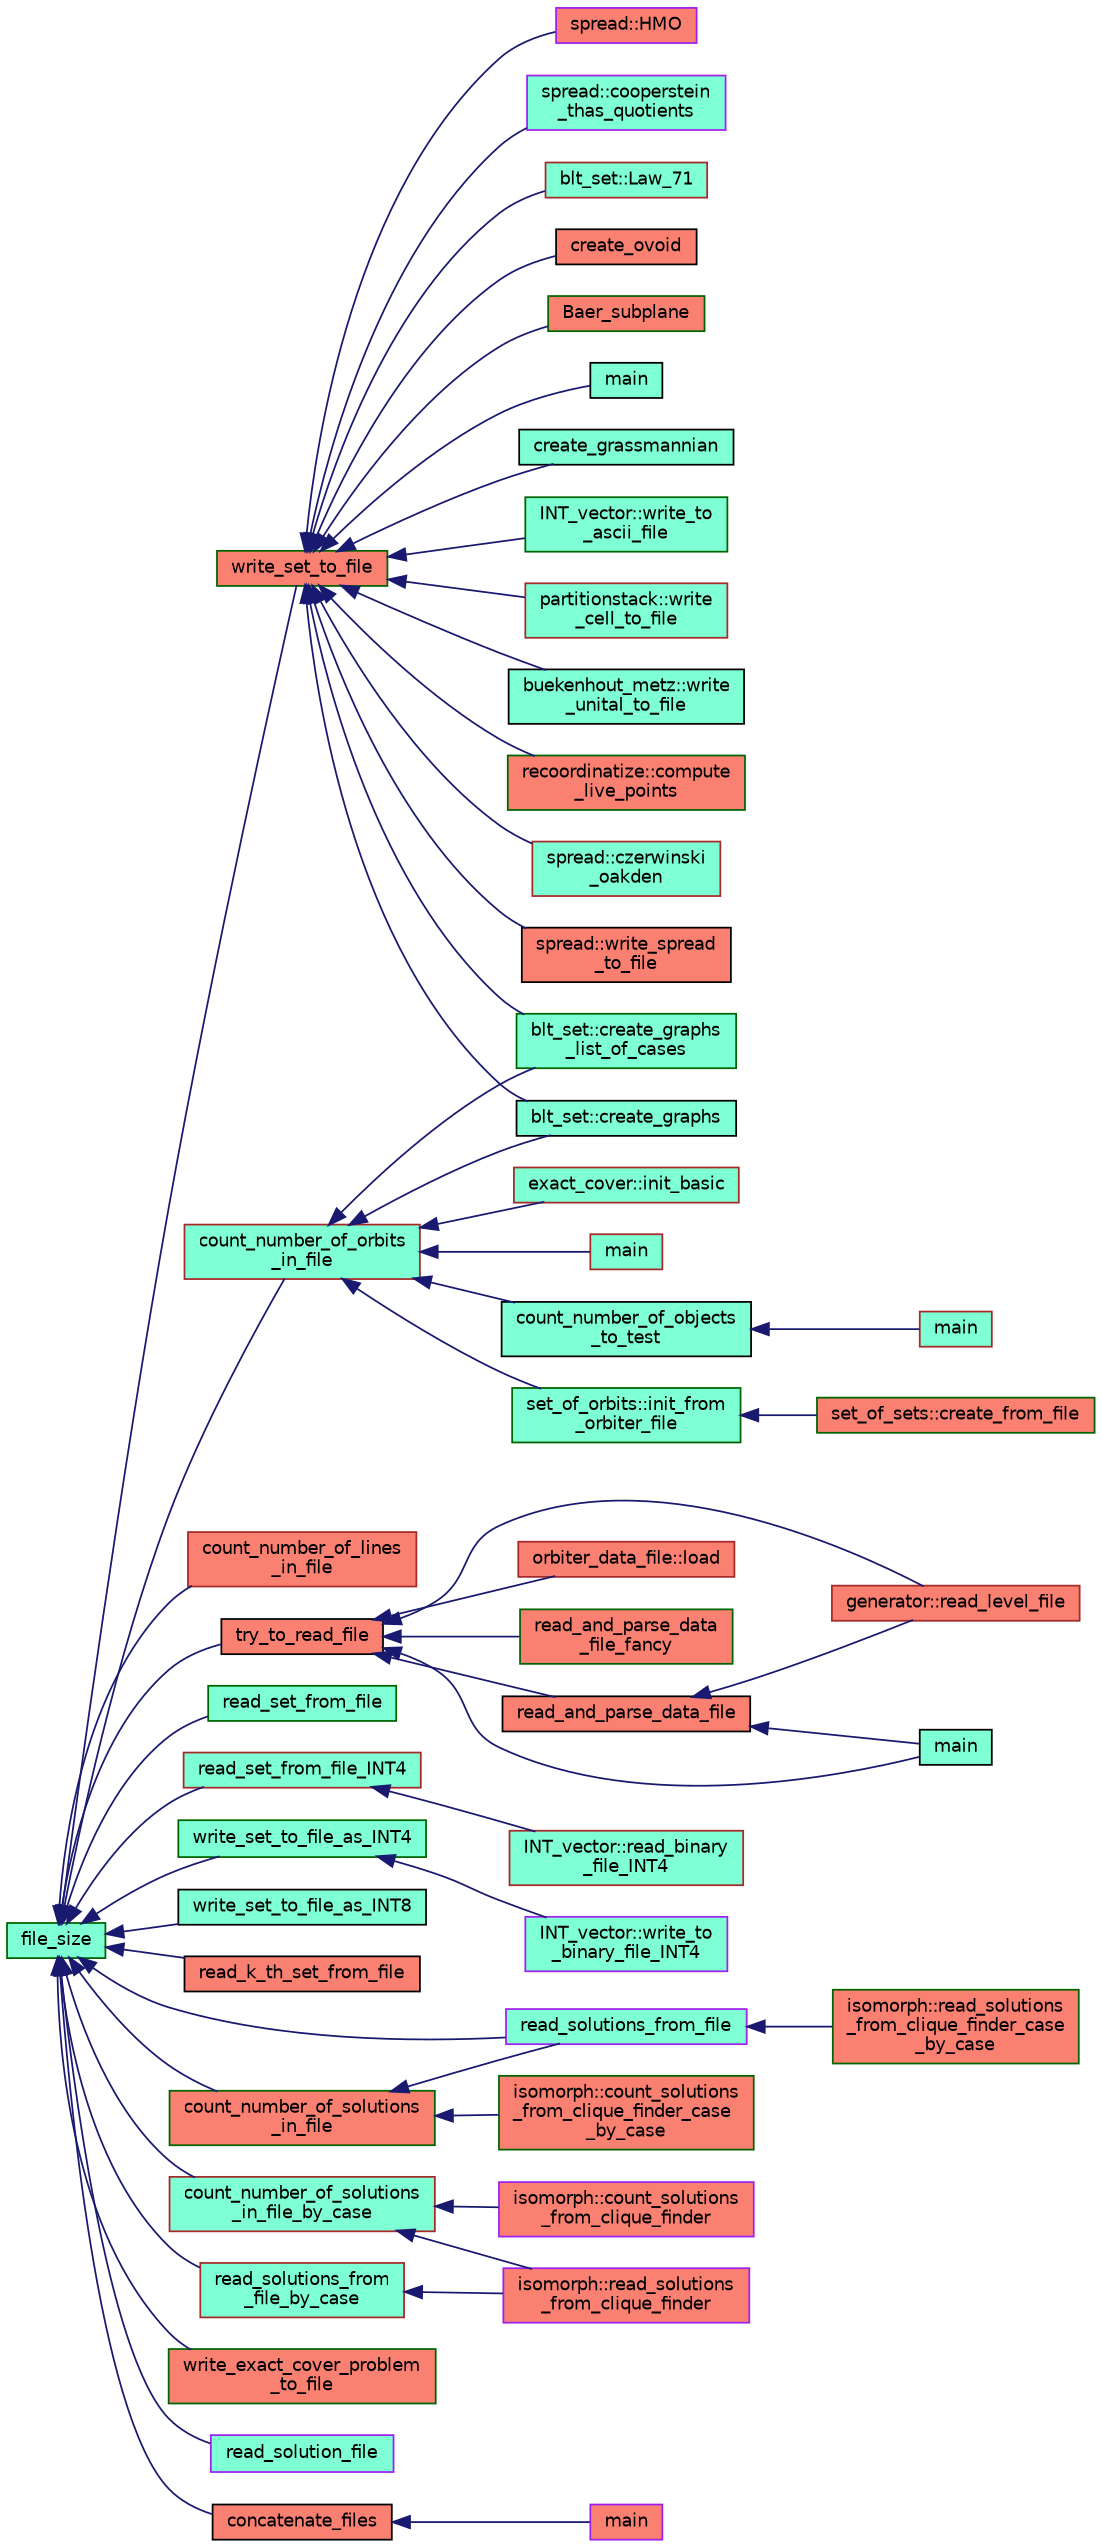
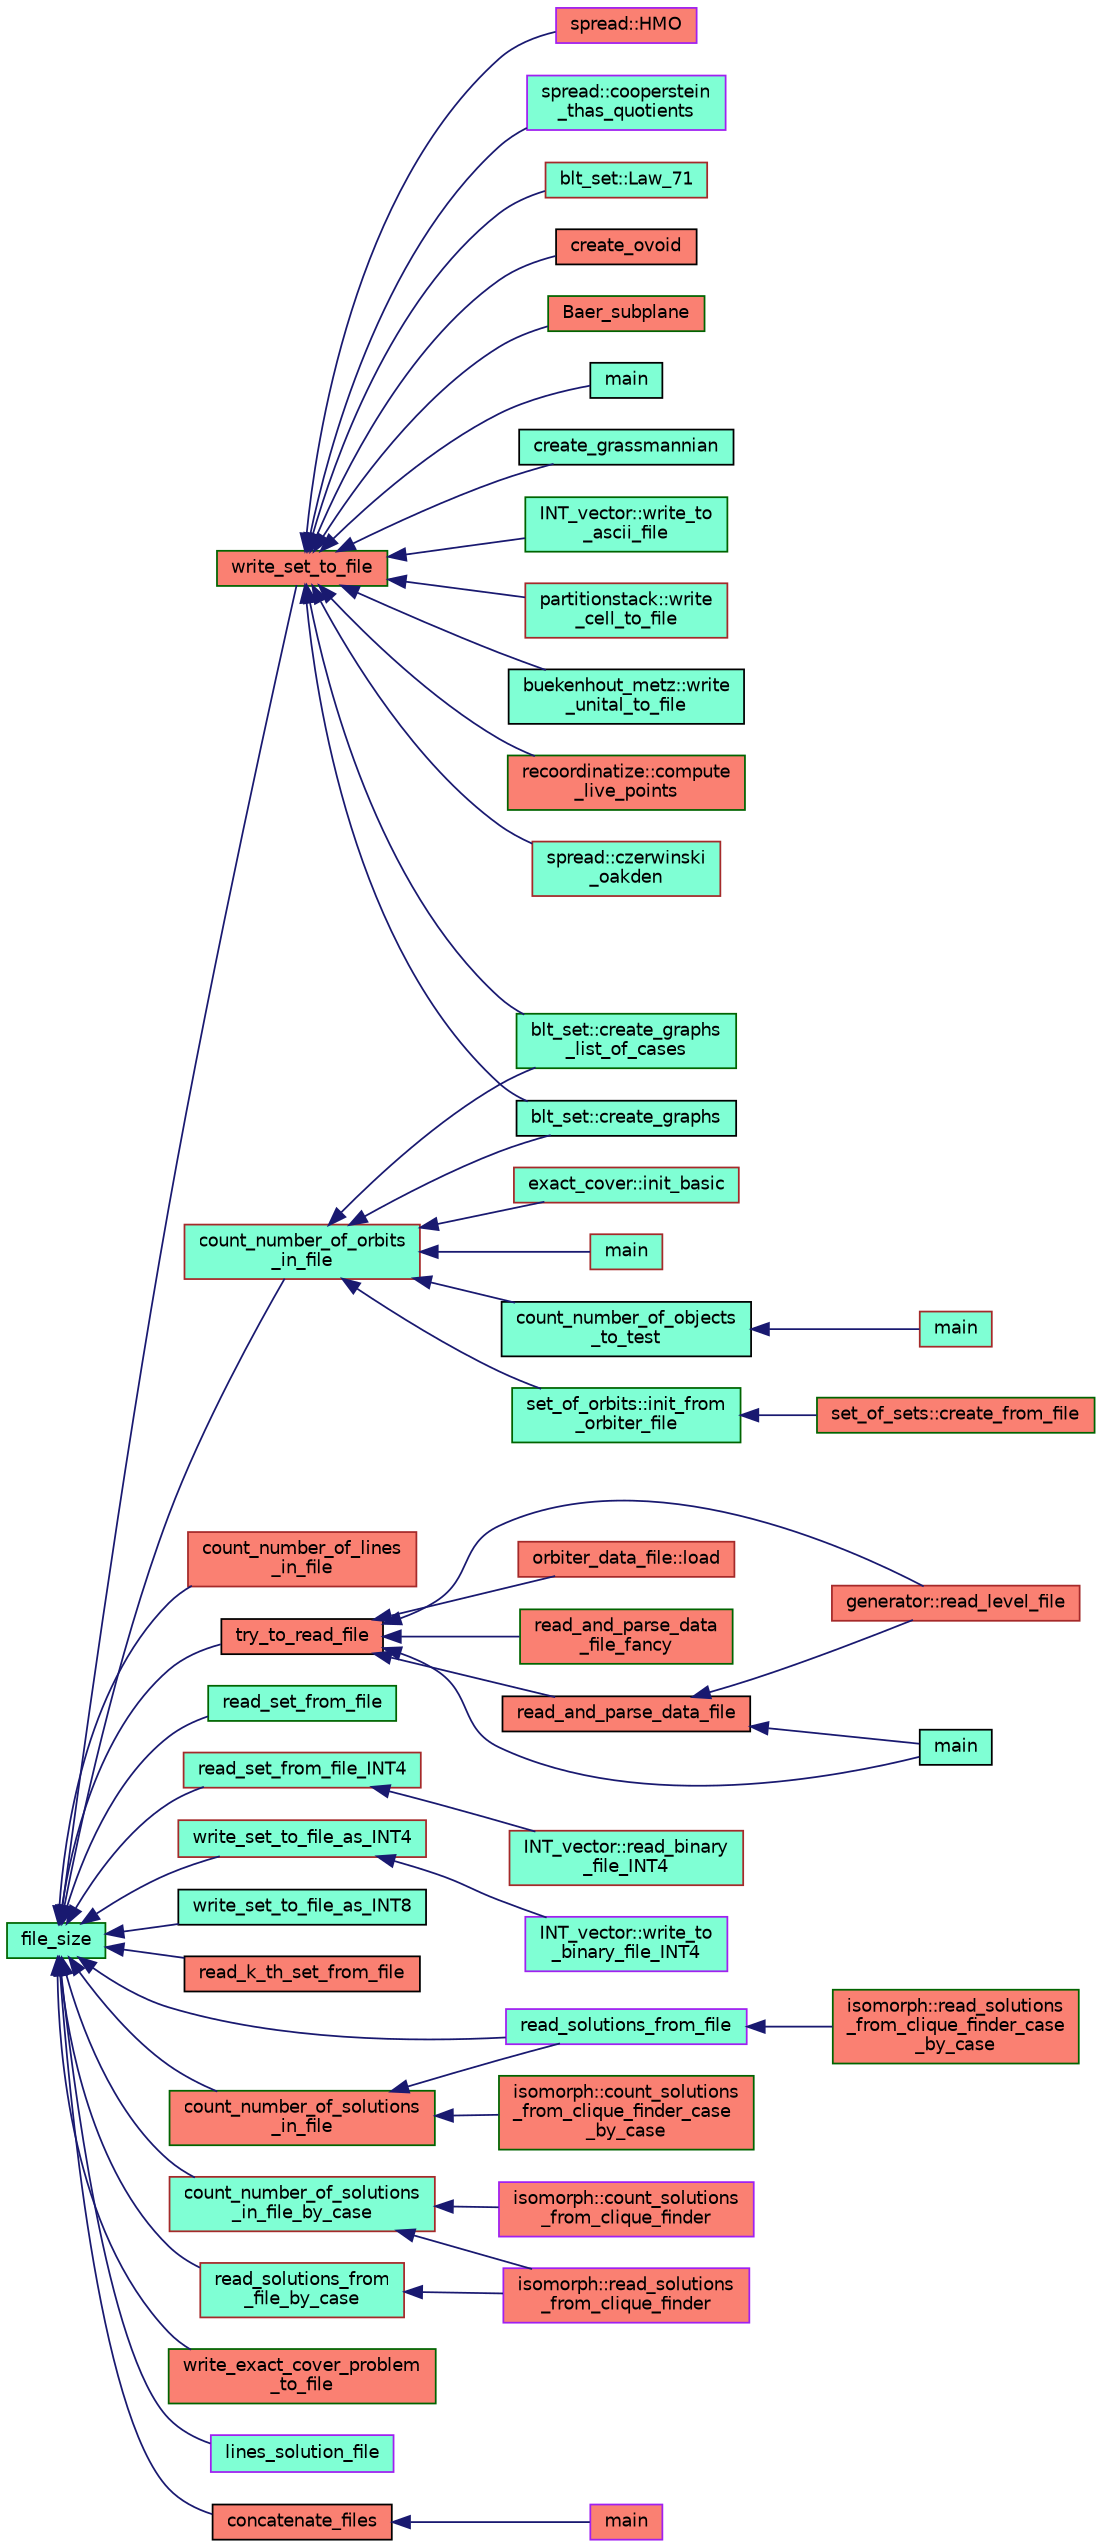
(626, 955) -> none
(302, 1839) -> (302, 1839)
(302, 2454) -> (302, 2454)
